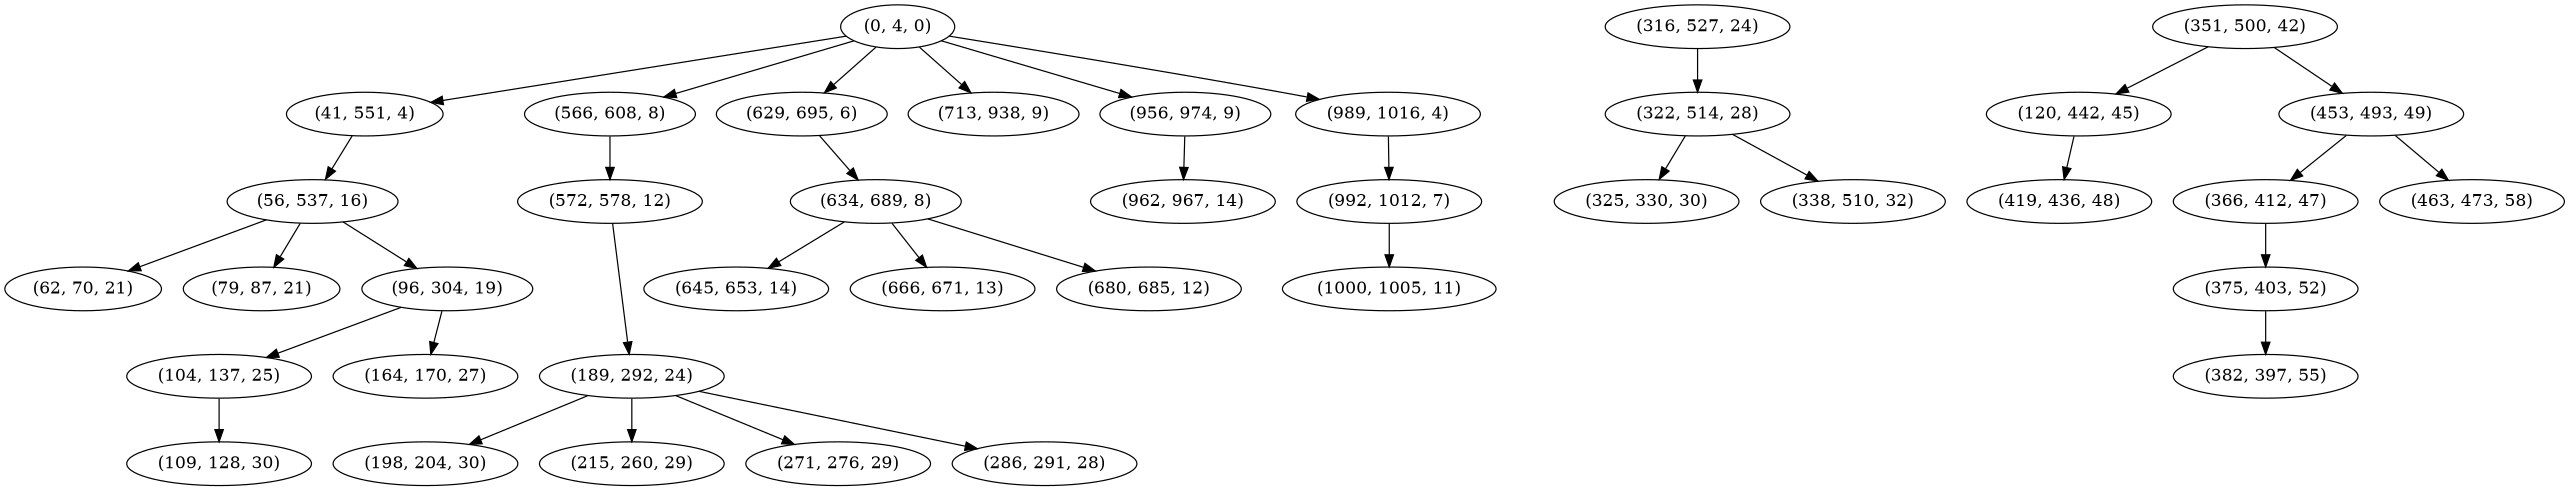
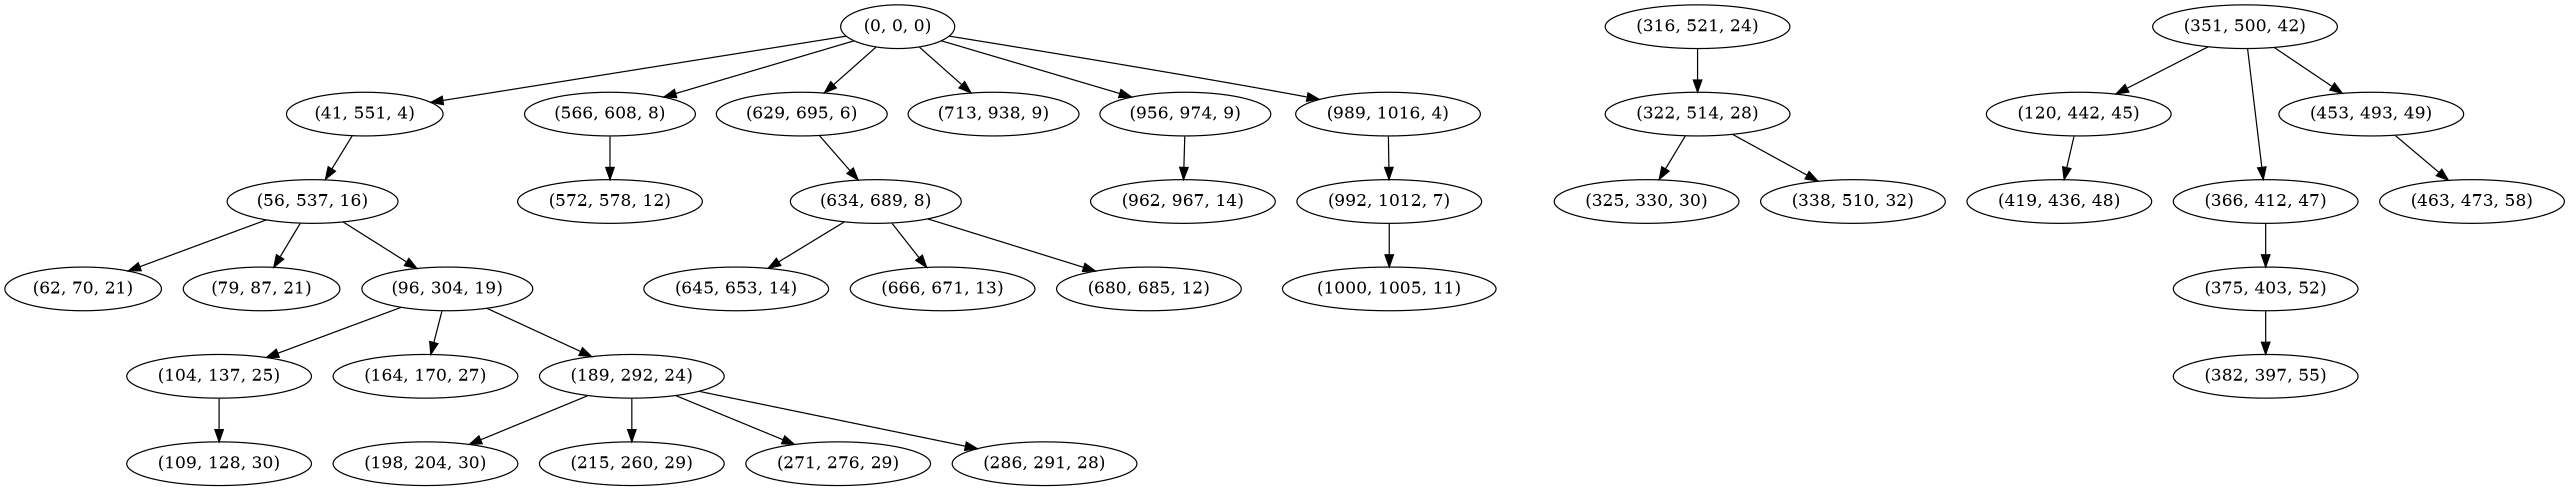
(898, 27) -> (898, 27)
(1698, 27) -> (1698, 27)
(2323, 154) -> (2255, 108)
(620, 283) -> (534, 330)
